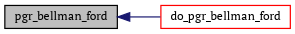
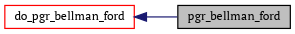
(145, 17) -> (162, 17)
